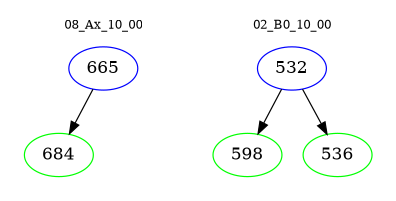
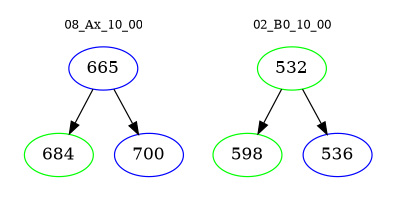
(292, 68) -> (292, 68)
none -> (149, 155)
(338, 155) -> (338, 155)
